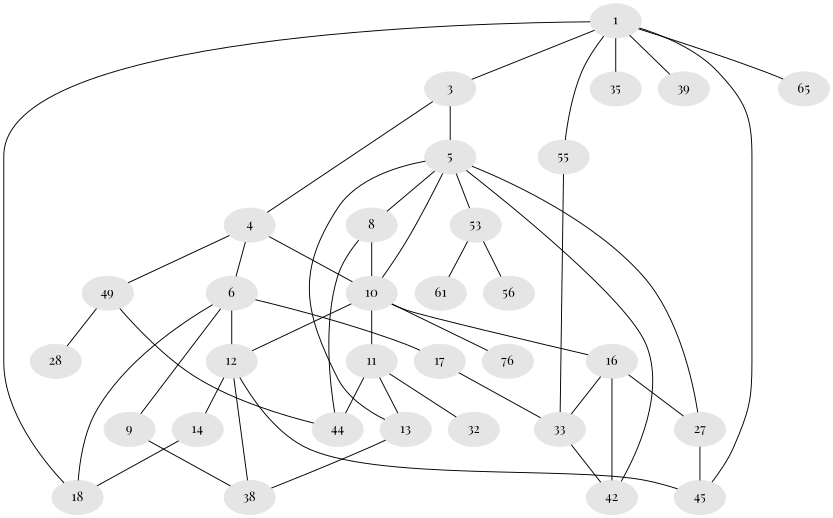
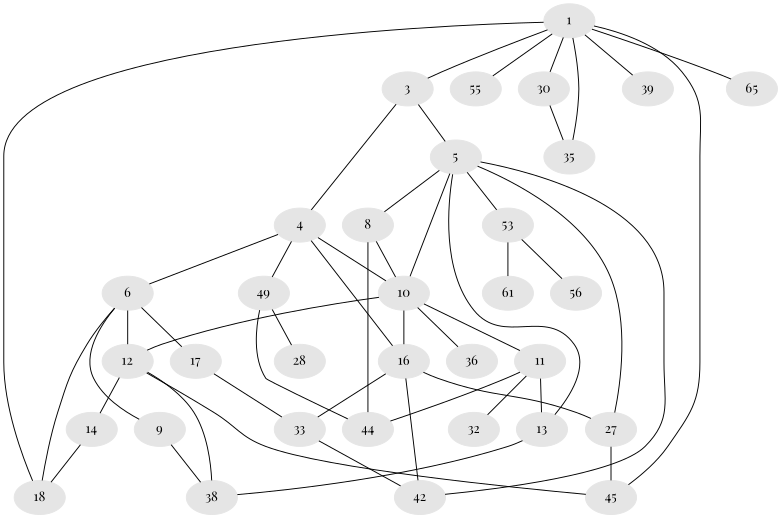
none -> (544, 89)
none -> (352, 293)
(562, 293) -> none
(508, 361) -> (472, 361)
